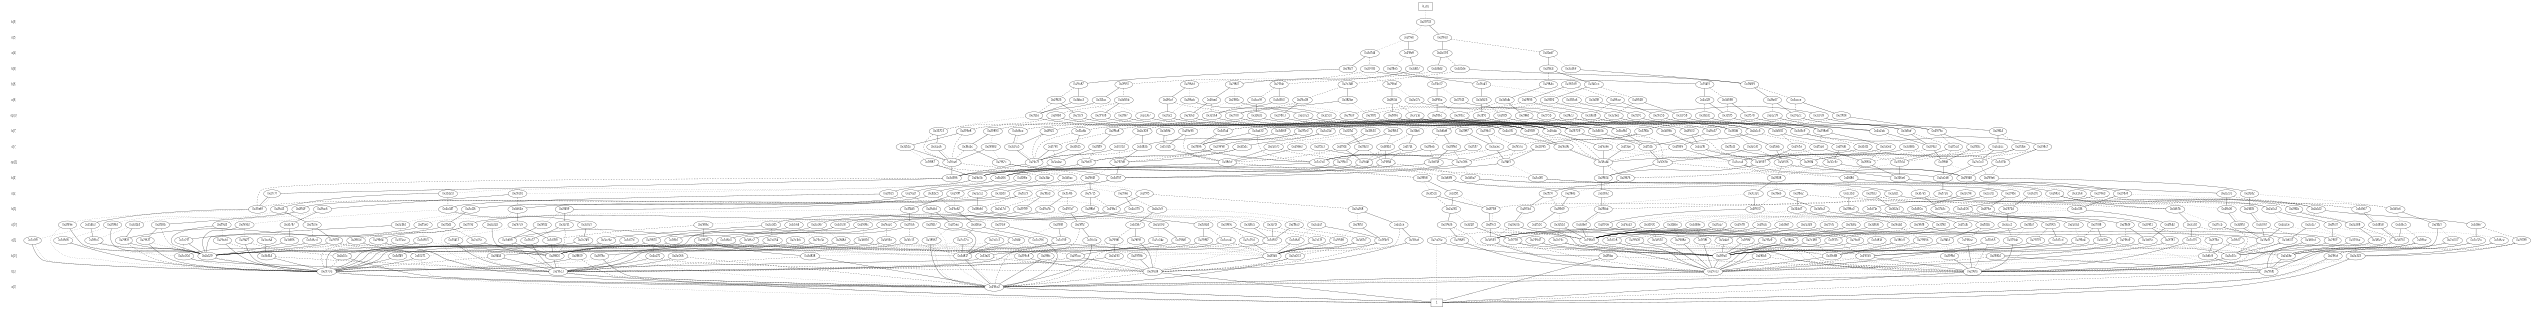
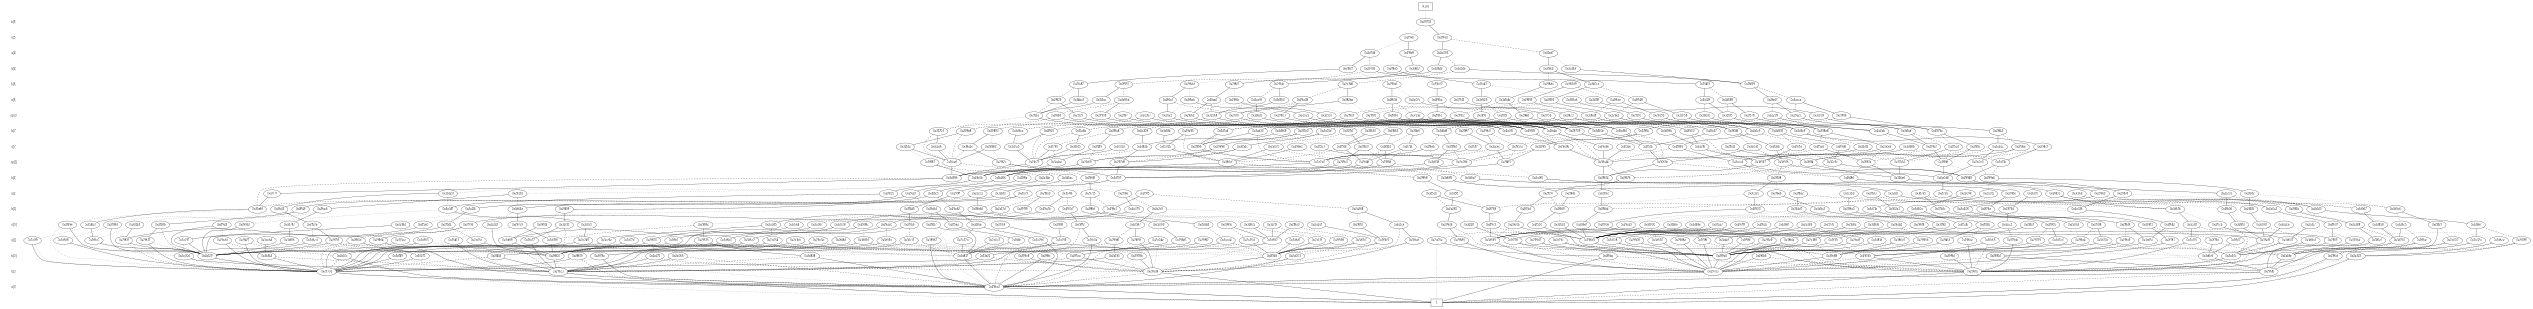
(1334, 81) -> (1334, 81)
(920, 217) -> (920, 217)
(1203, 233) -> none
